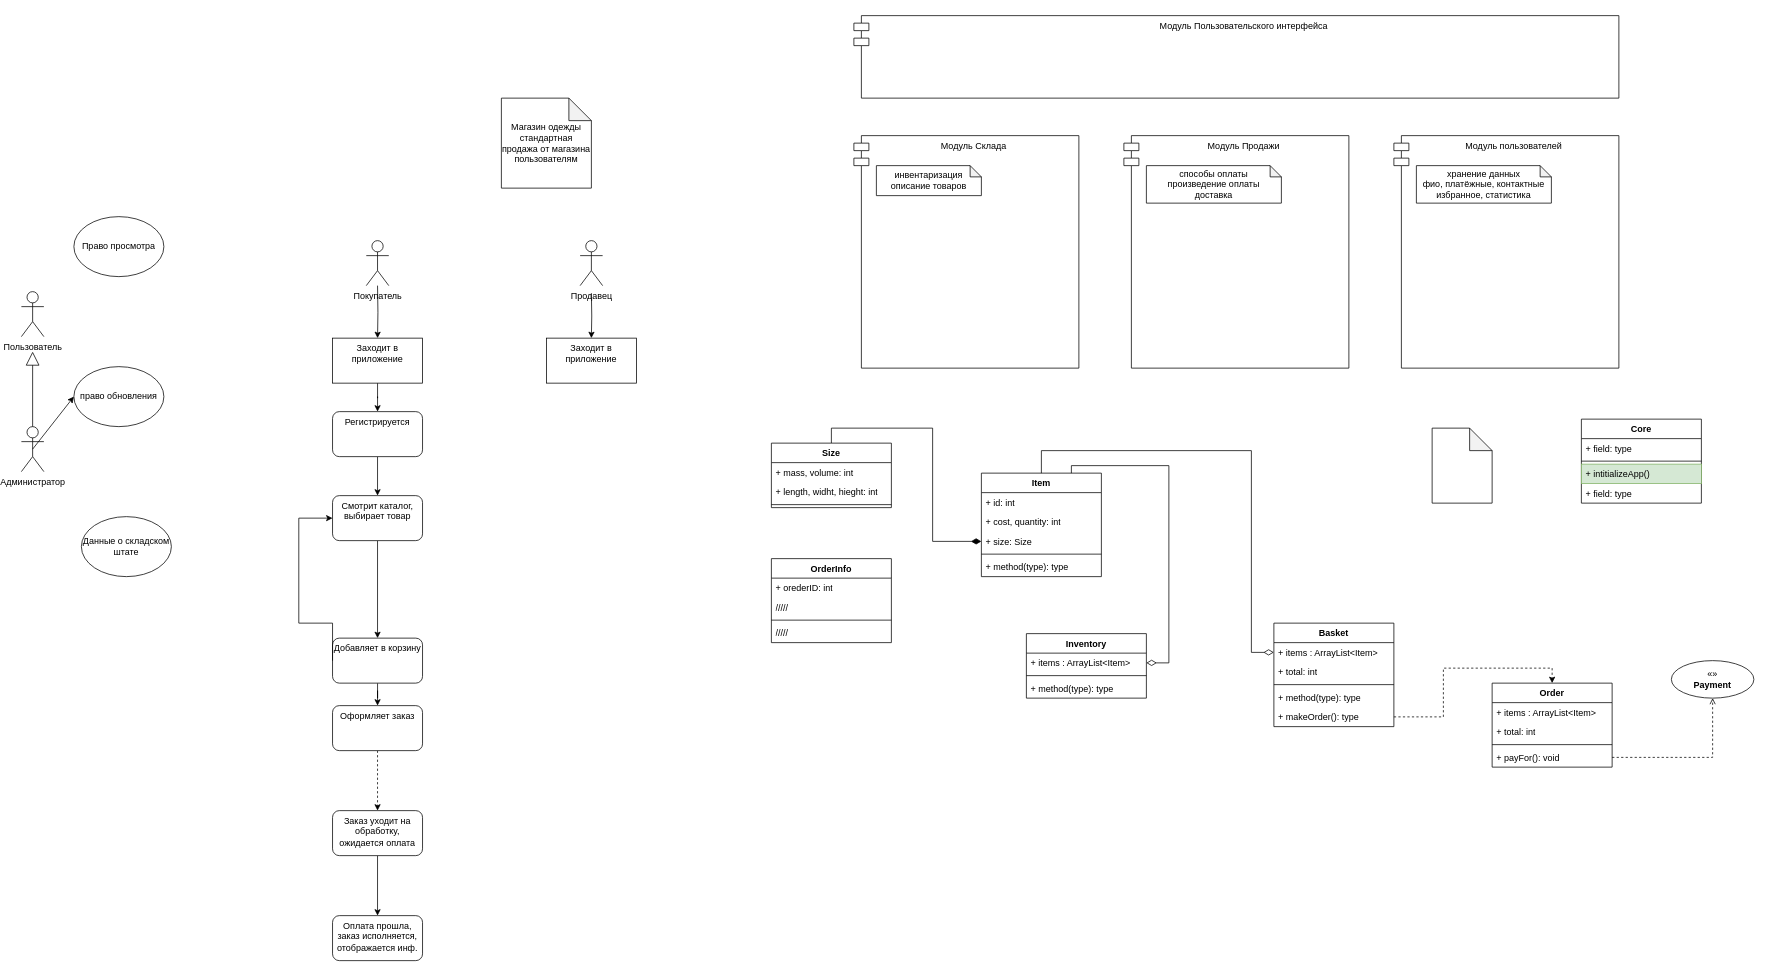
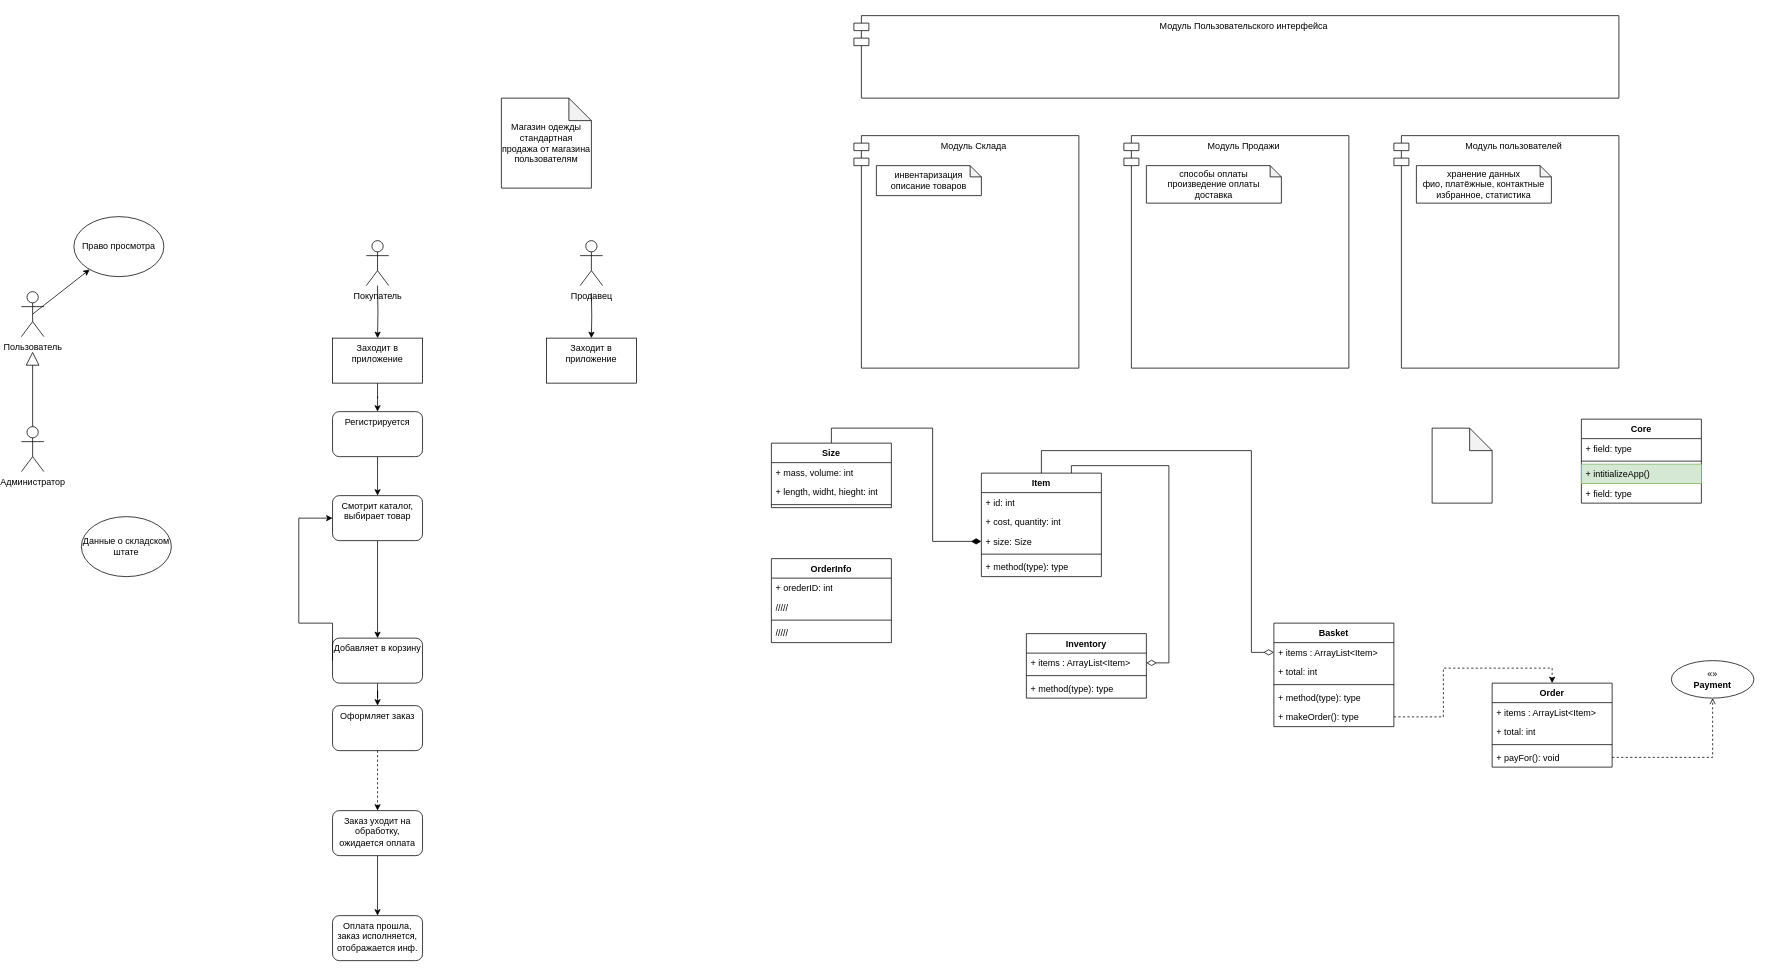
none -> (64, 289)
(119, 396) -> none
(52, 424) -> none
